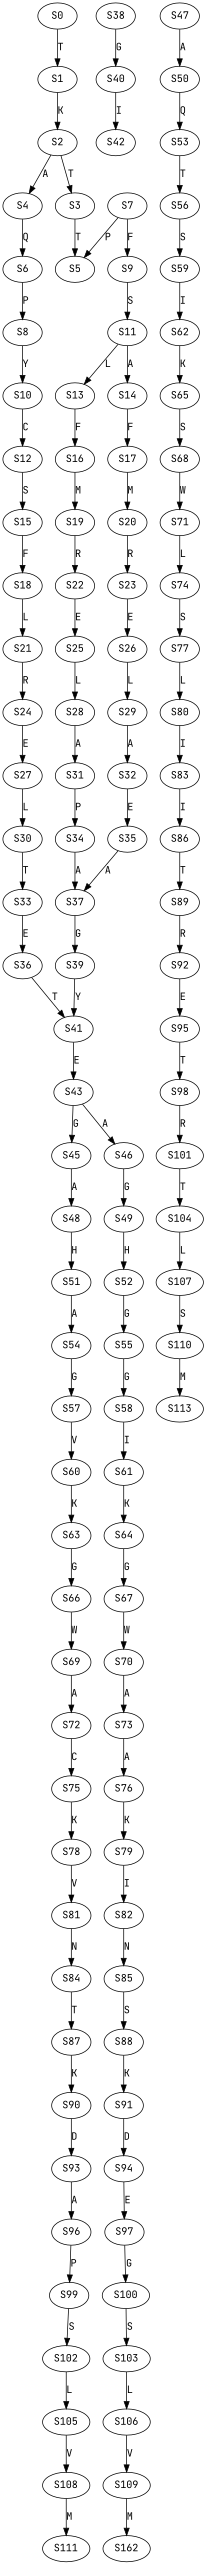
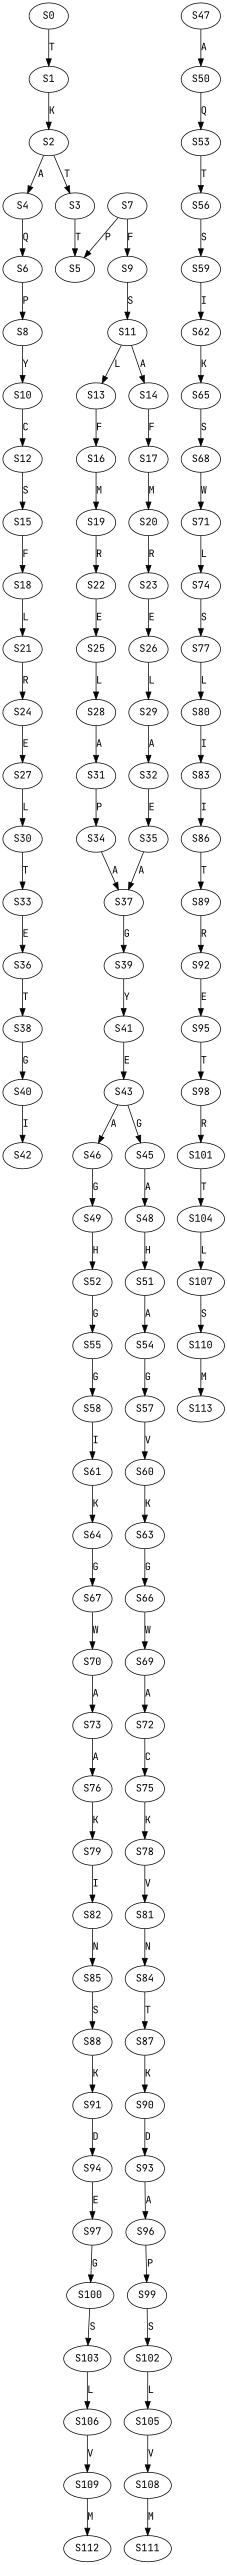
(46, 995) -> (23, 994)
(127, 2549) -> (87, 2549)
